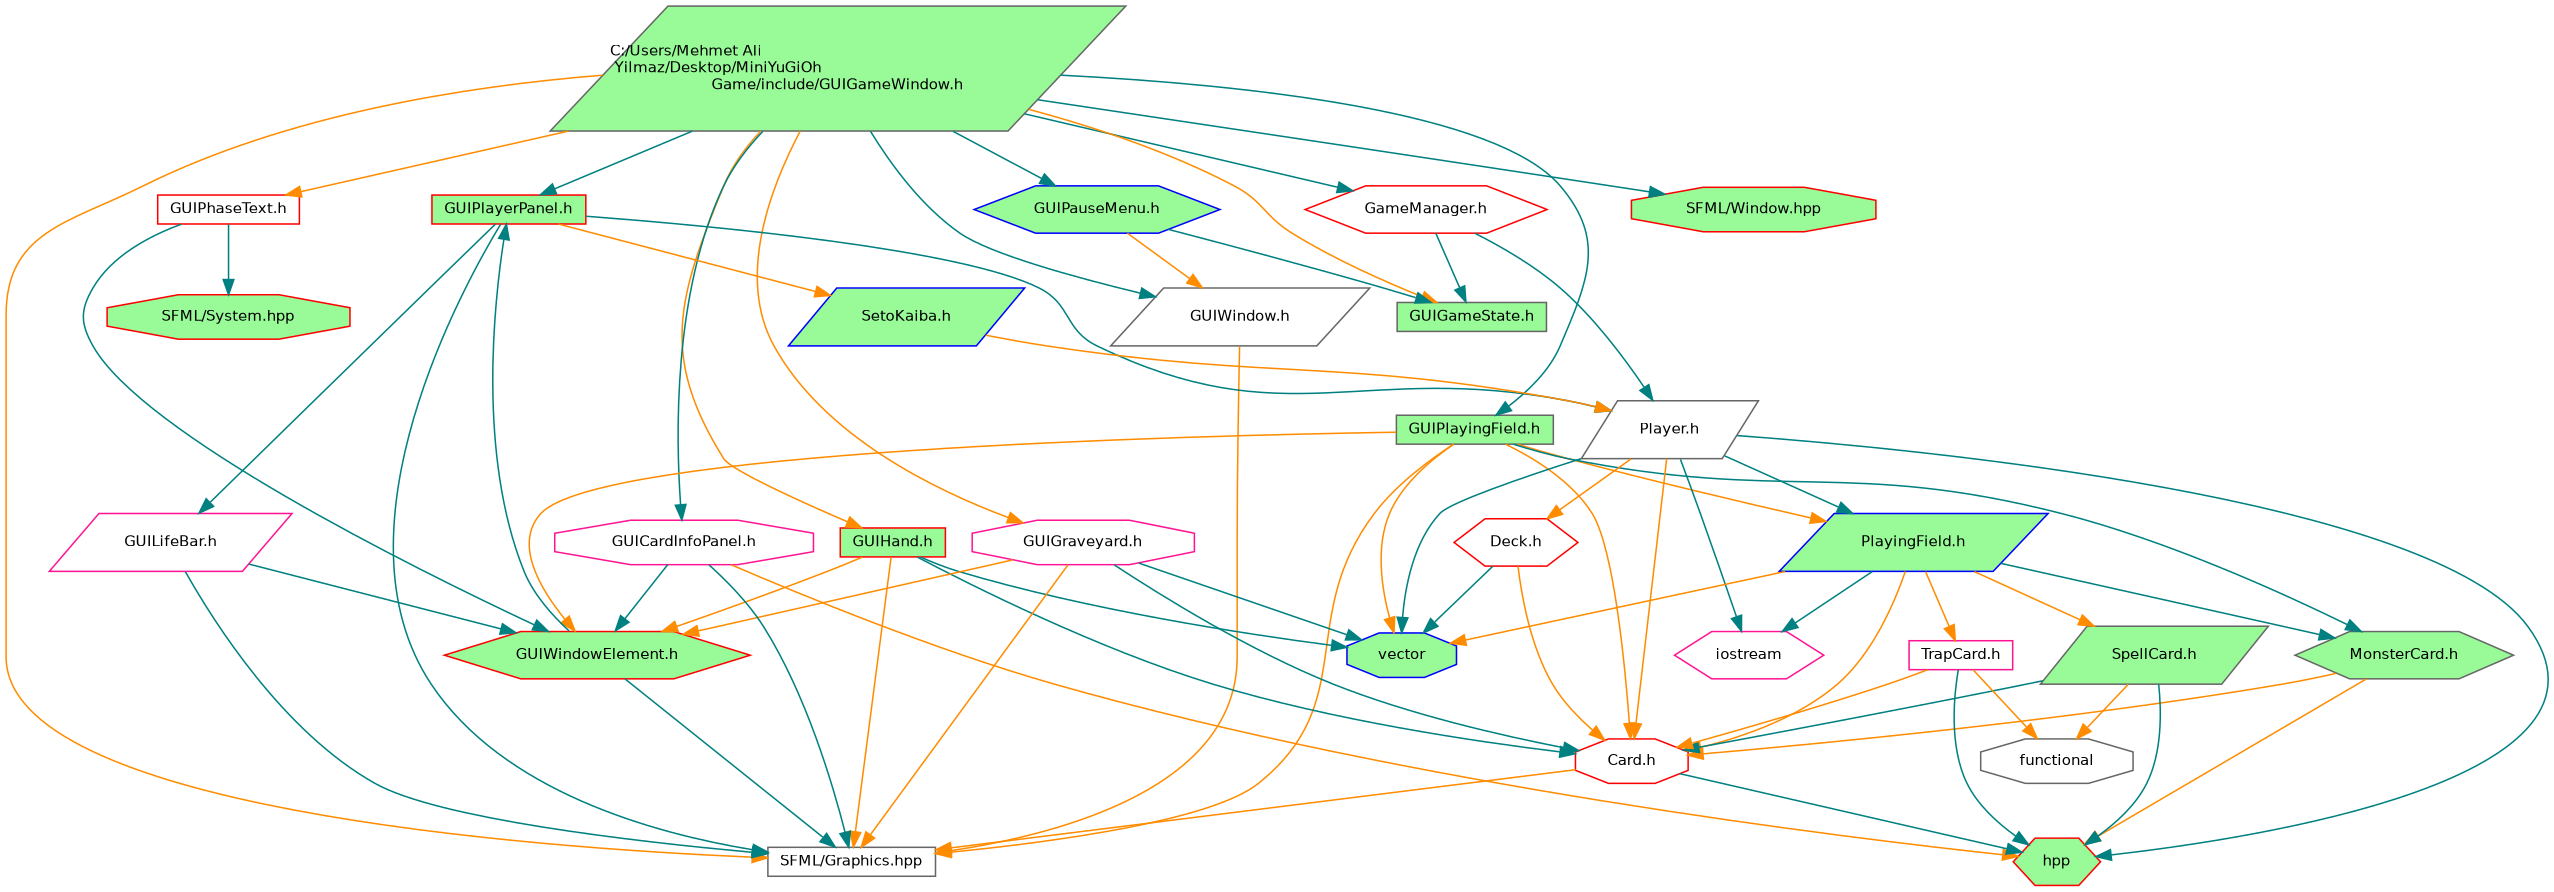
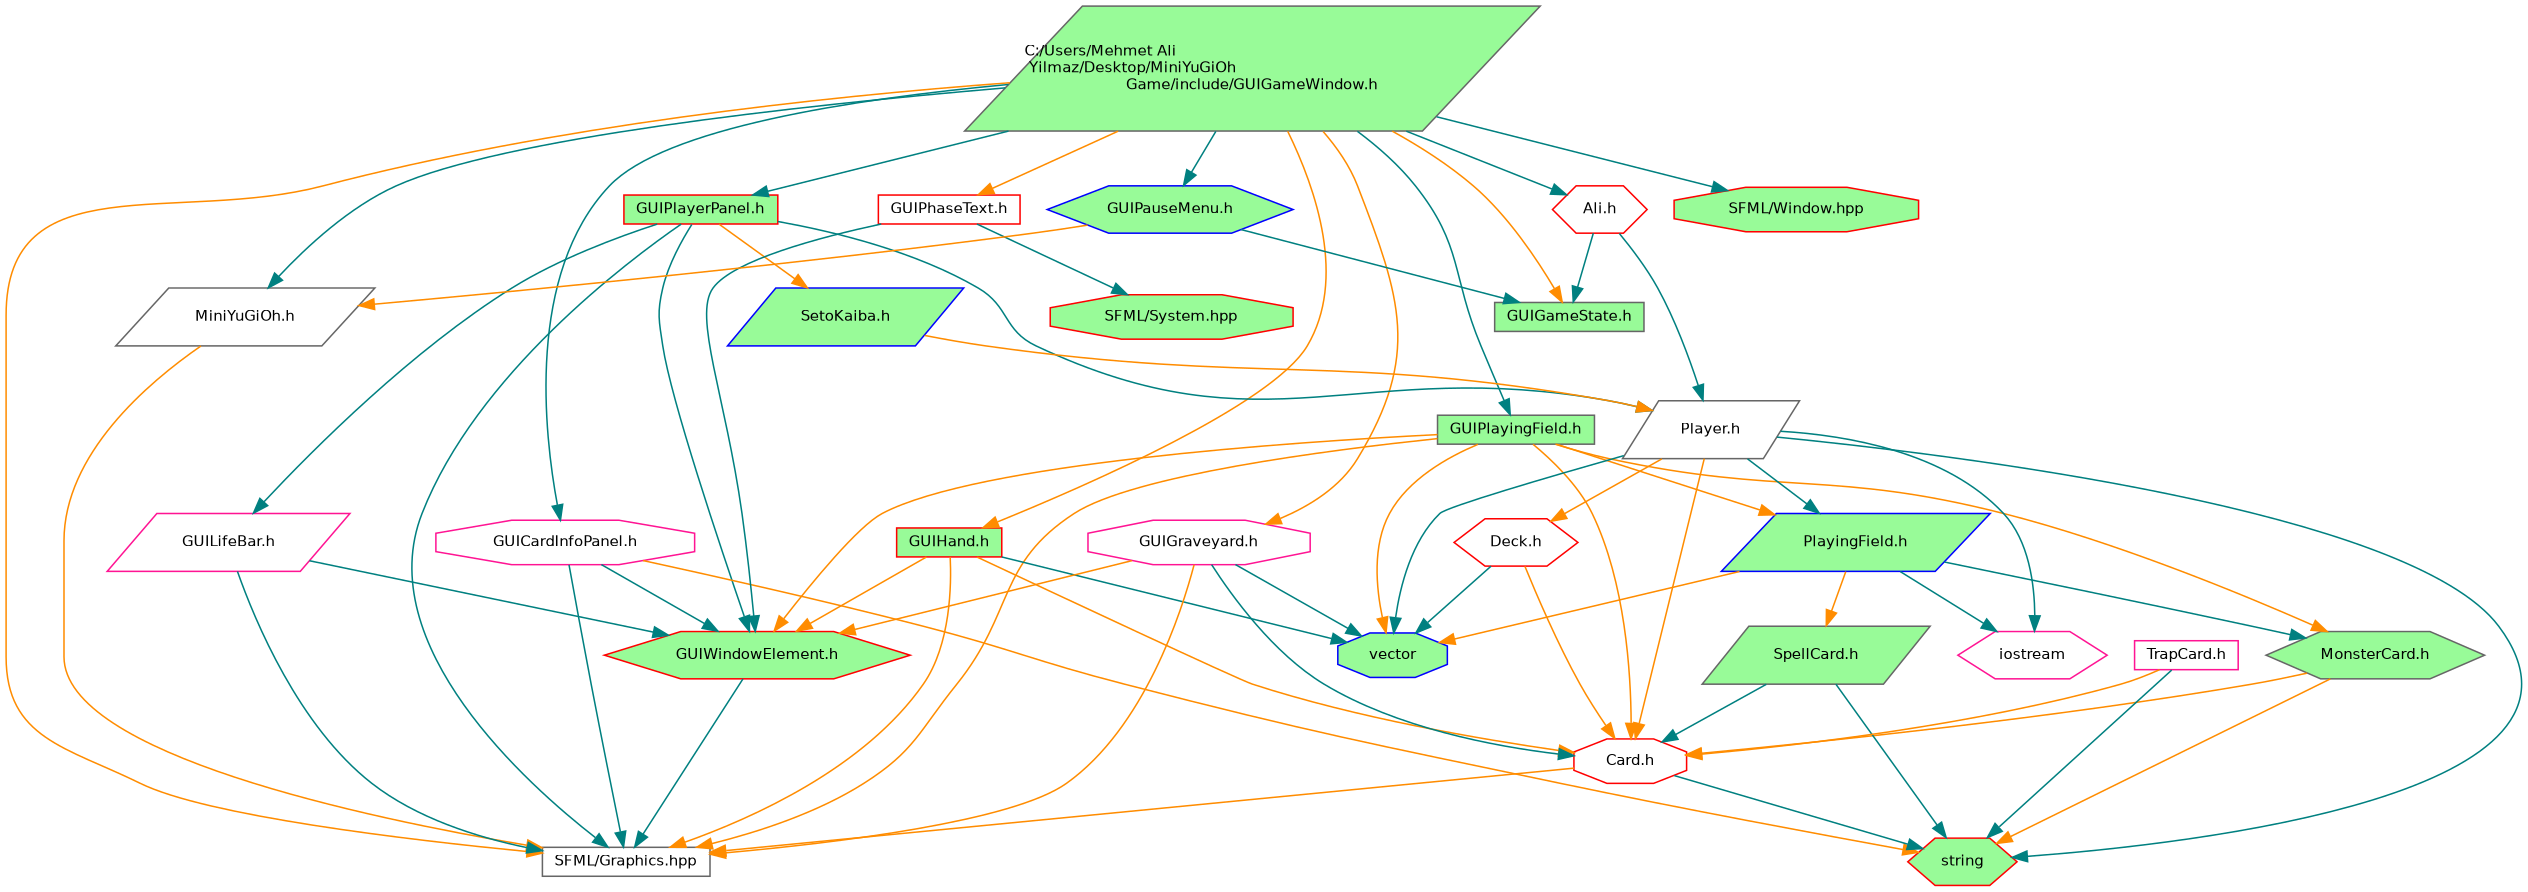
(1426, 210) -> (1600, 210)
(1240, 317) -> (245, 317)
(496, 444) -> (681, 421)
(1940, 490) -> (1942, 500)
(1937, 599) -> none
(1212, 684) -> (1258, 686)
(1830, 690) -> none
(2057, 761) -> none
(2057, 862) -> (1962, 862)
